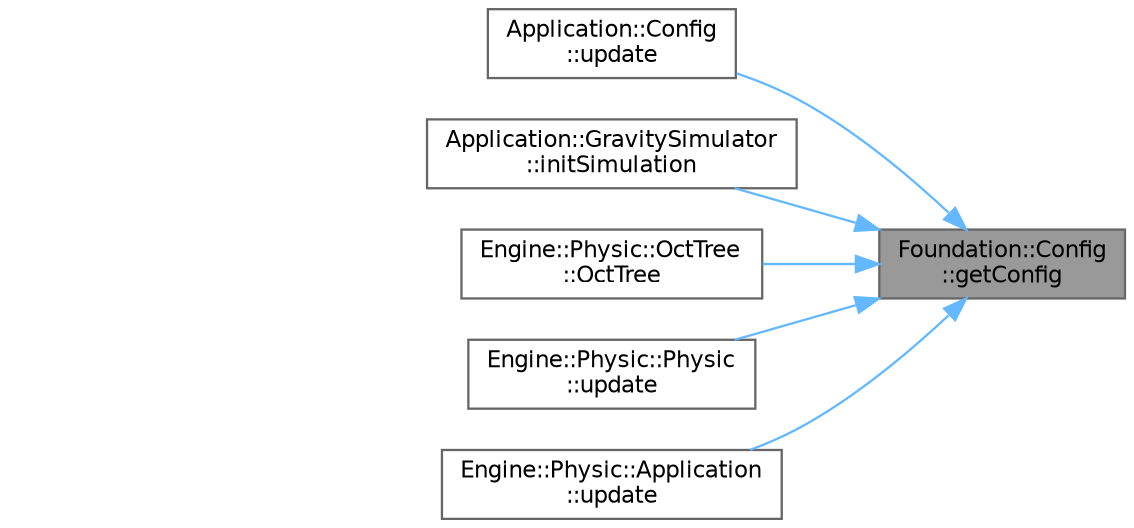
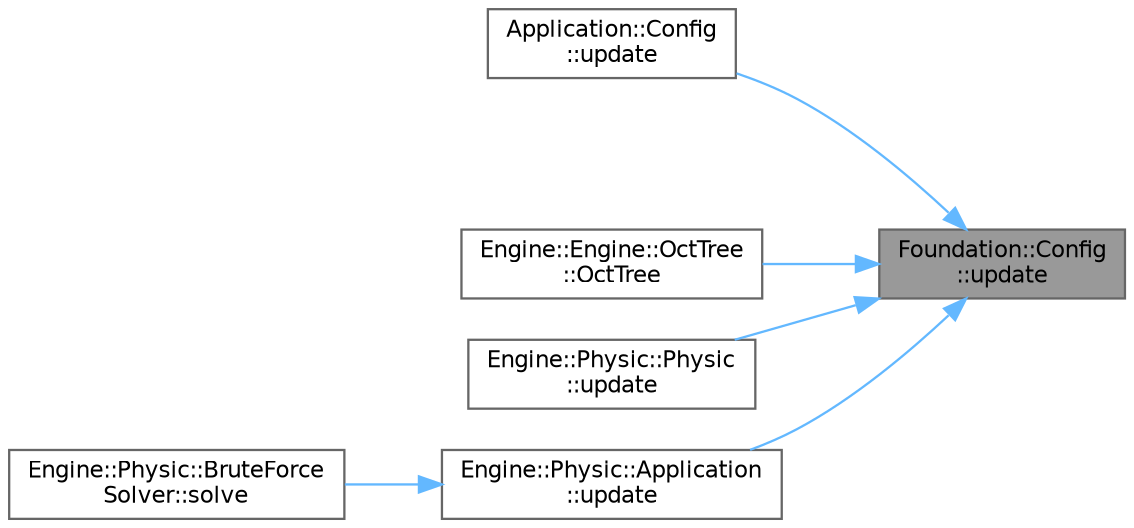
(612, 154) -> none
(612, 264) -> (612, 264)
(1002, 264) -> (1002, 264)
none -> (177, 484)
